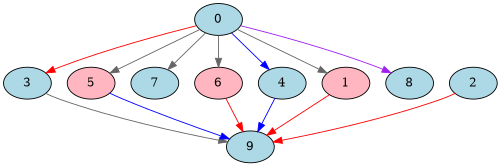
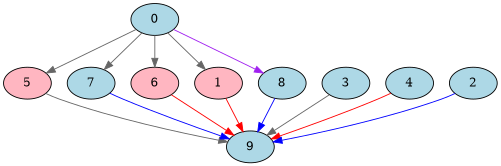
(125, 45) -> none
(247, 48) -> none
(268, 111) -> (336, 116)
none -> (268, 111)
none -> (165, 116)
(165, 116) -> (131, 121)
(370, 121) -> (370, 121)
